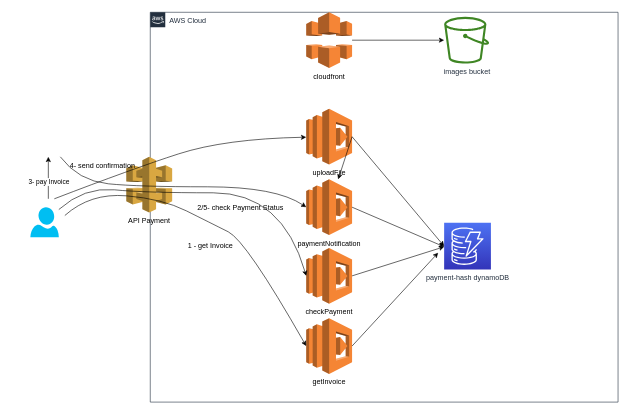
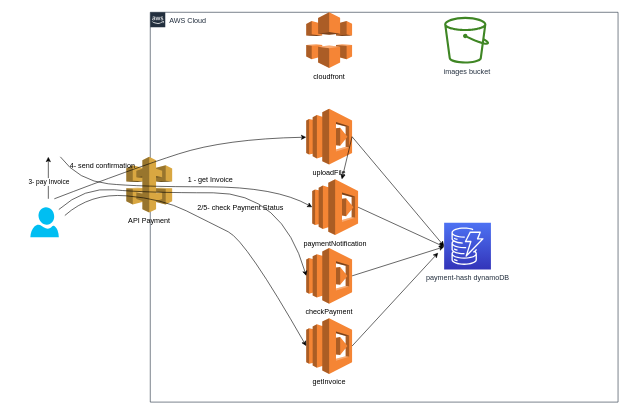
(438, 40) -> none
(329, 207) -> (335, 207)
(210, 246) -> (210, 180)
